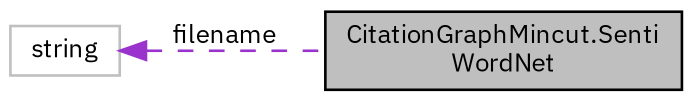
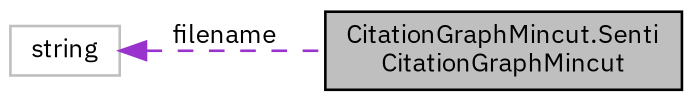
(504, 51) -> (504, 51)
